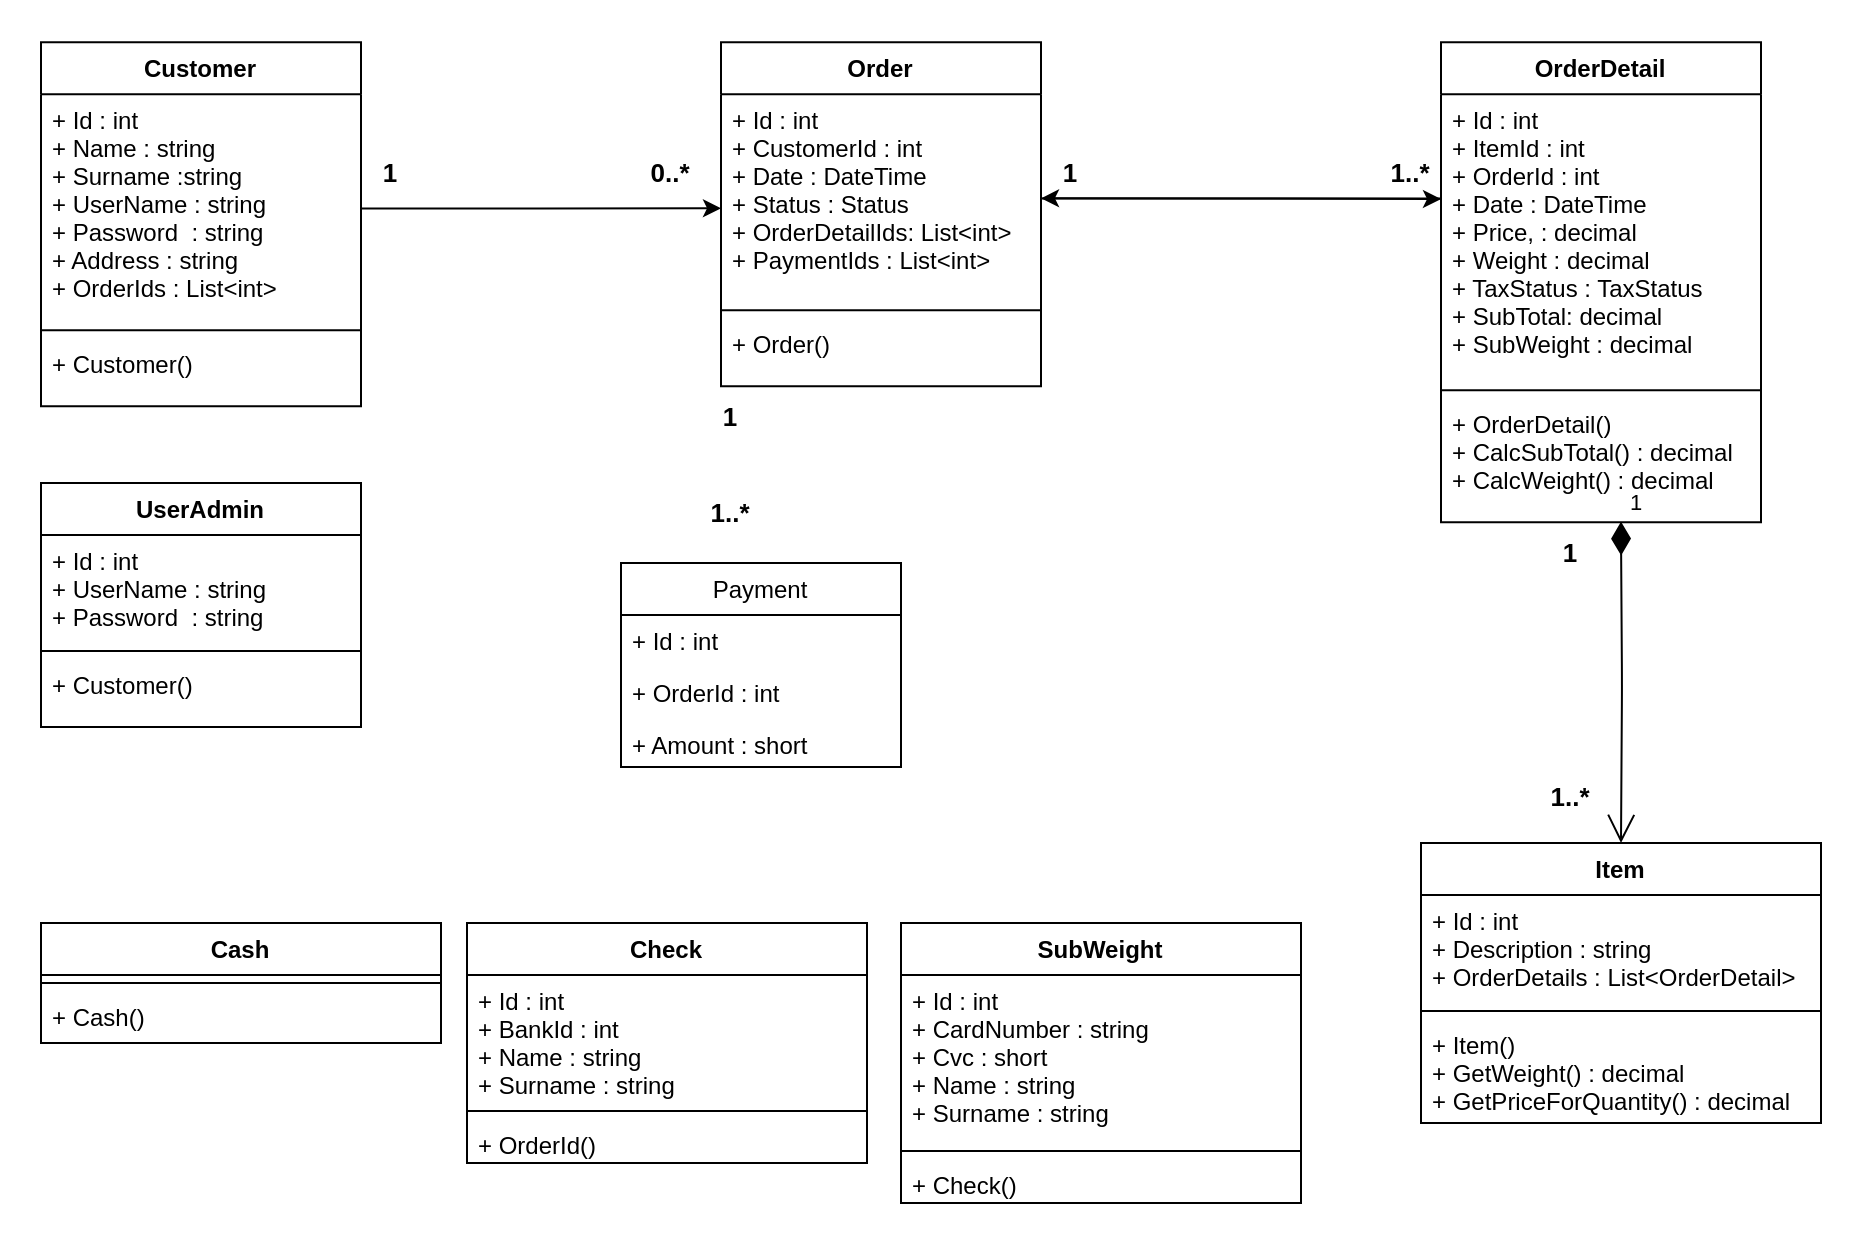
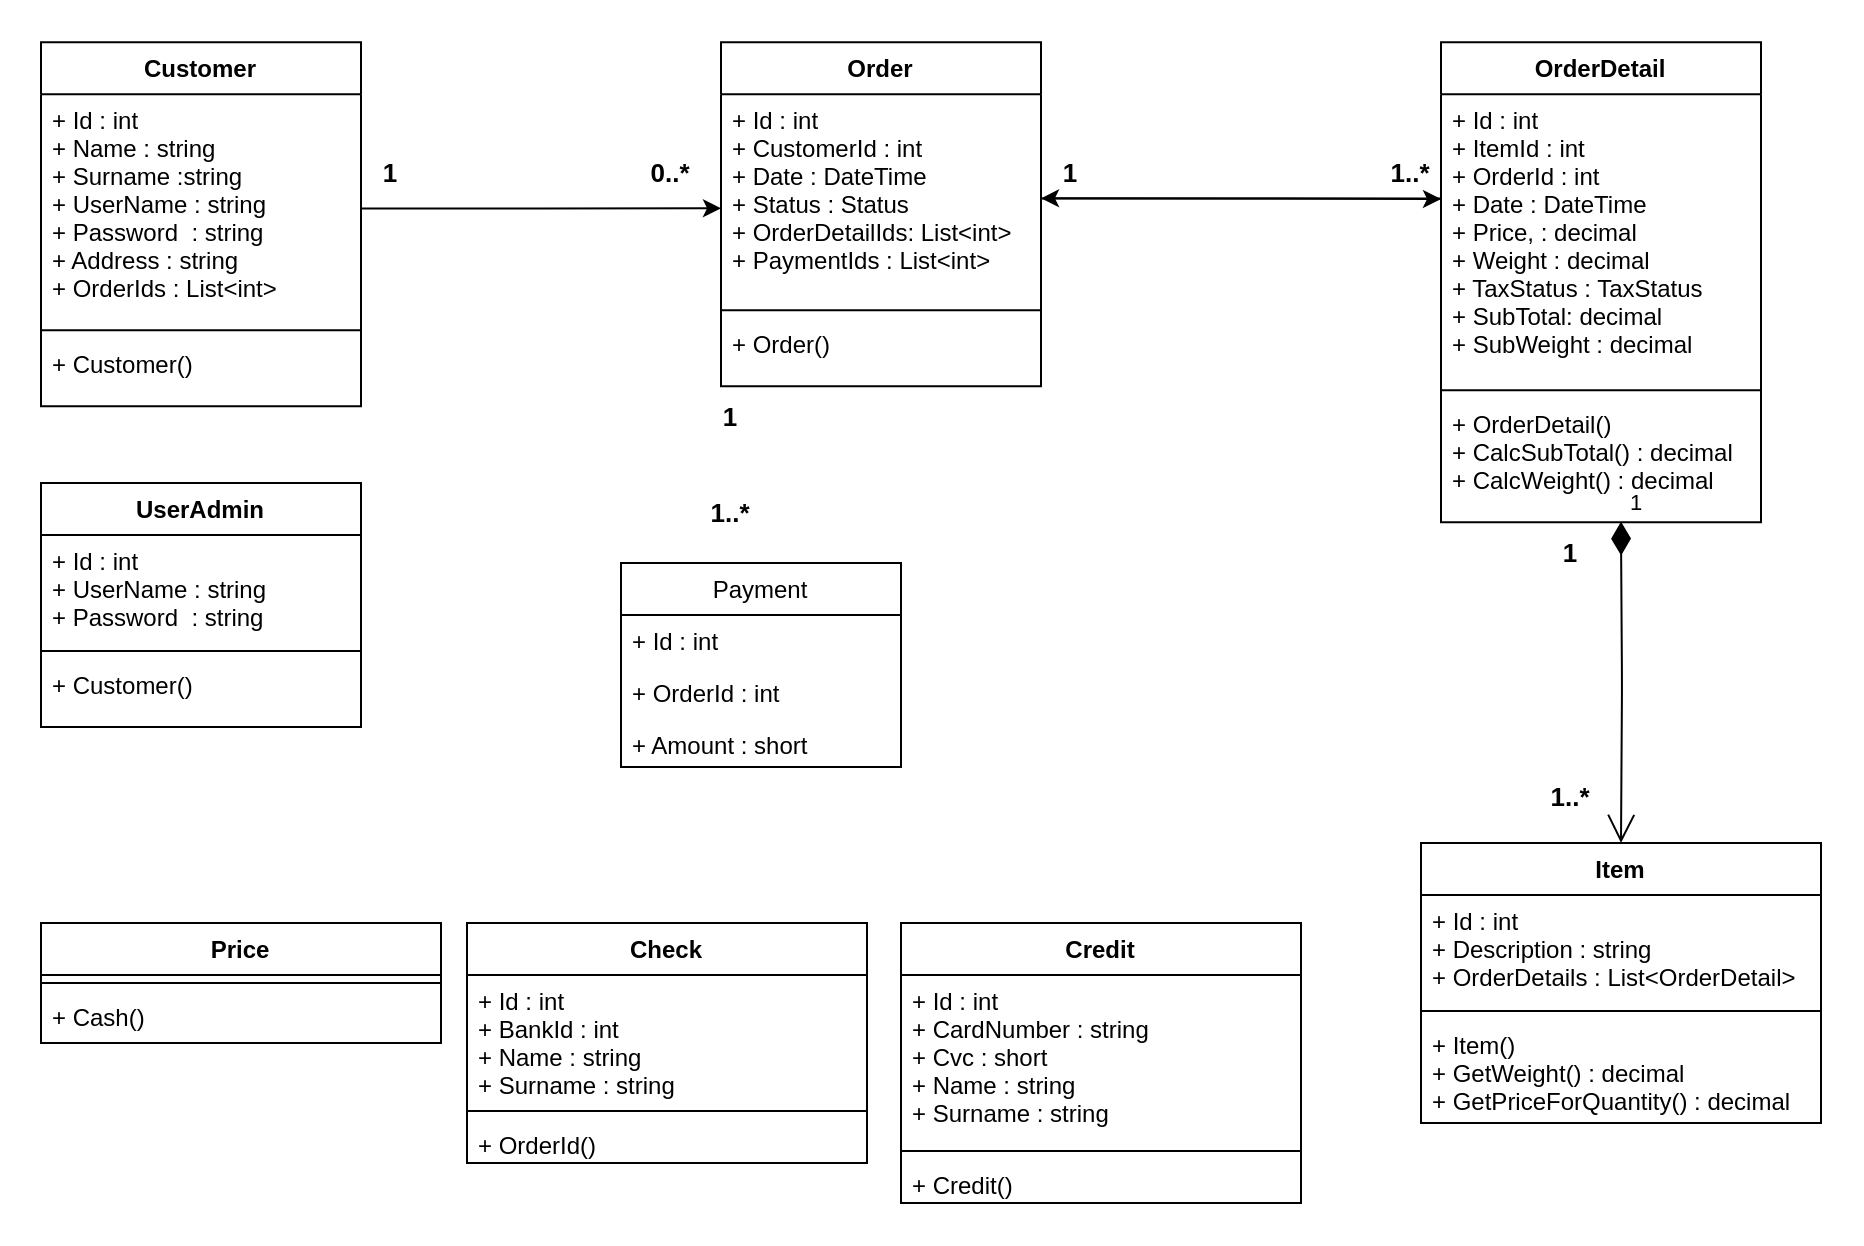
(240, 950) -> (240, 950)
(1100, 950) -> (1100, 950)
(969, 1186) -> (973, 1186)
